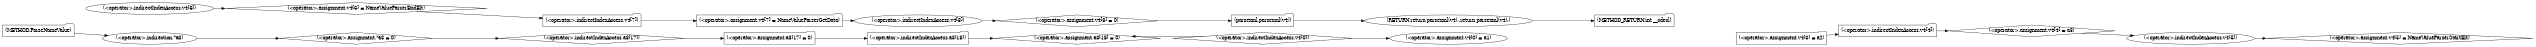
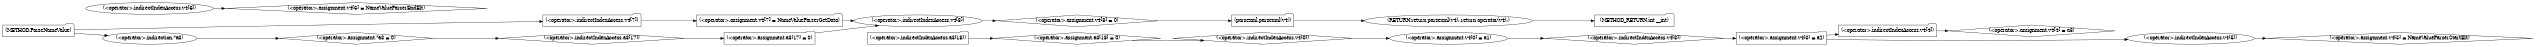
(478, 15) -> (307, 25)
(1448, 21) -> (1448, 21)
(1634, 21) -> (1634, 21)
(2106, 34) -> (1976, 41)
(1170, 36) -> (1166, 41)
(840, 38) -> (845, 29)
none -> (1634, 38)
